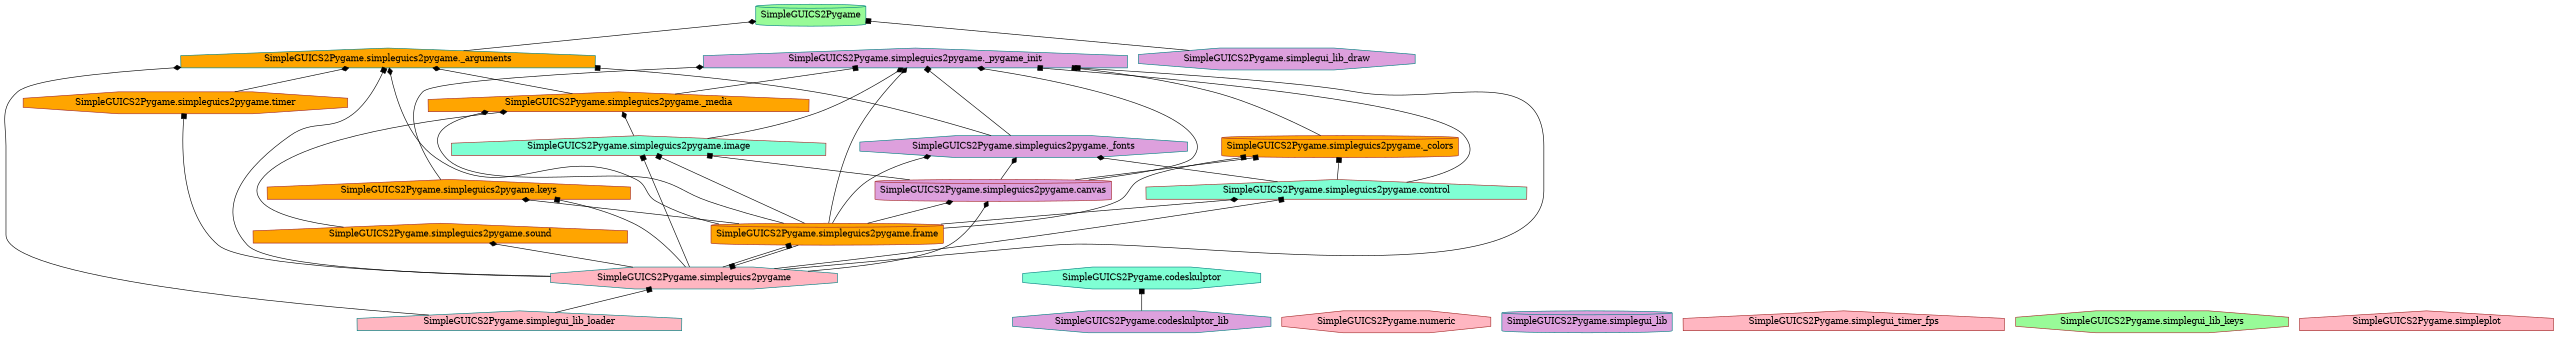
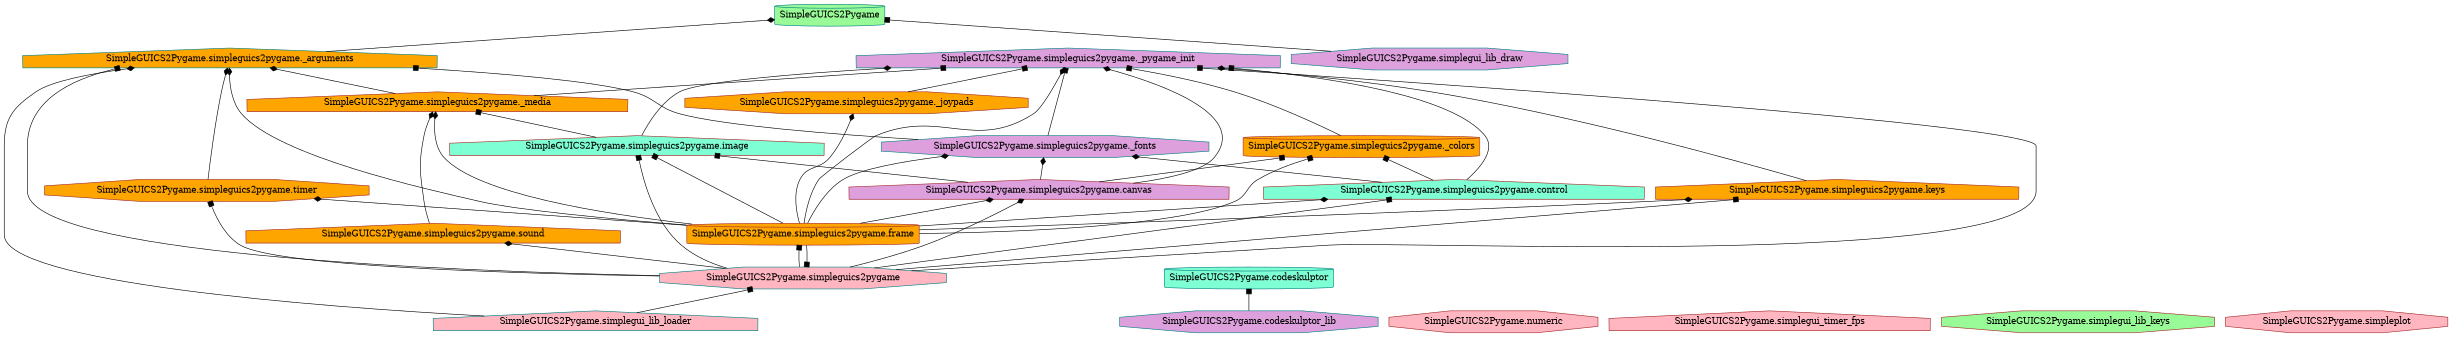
none -> (857, 103)
(630, 127) -> (539, 125)
(993, 190) -> (1039, 190)
none -> (504, 212)
(1142, 278) -> (1249, 278)
(1587, 322) -> none
(2427, 322) -> (2337, 322)
